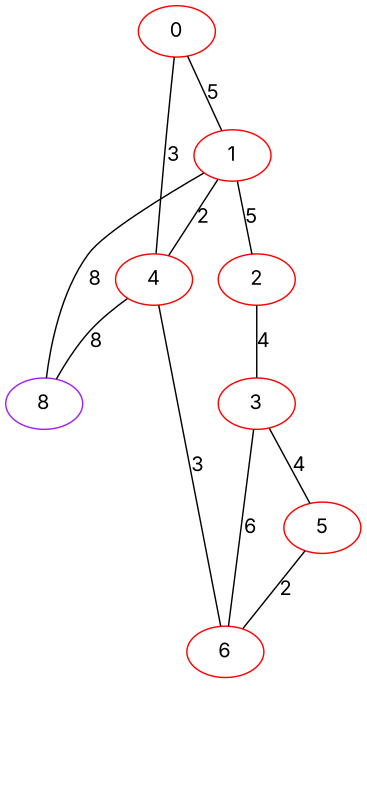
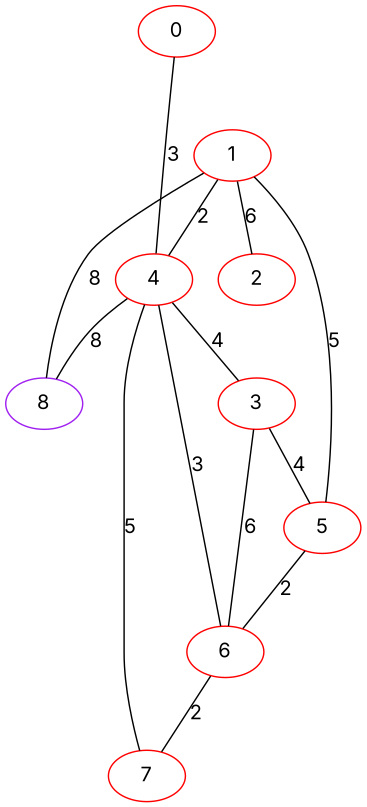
(205, 93) -> (326, 330)
(252, 218) -> (252, 218)
(257, 342) -> (205, 342)
none -> (147, 776)
